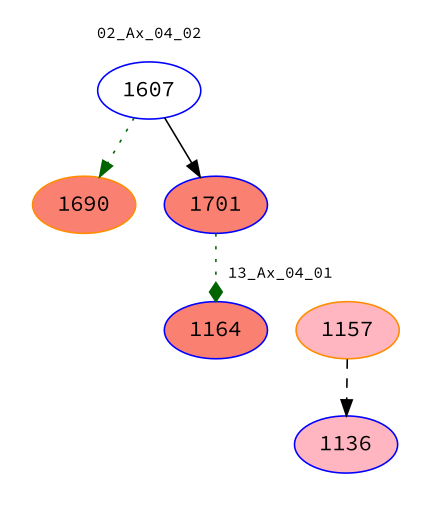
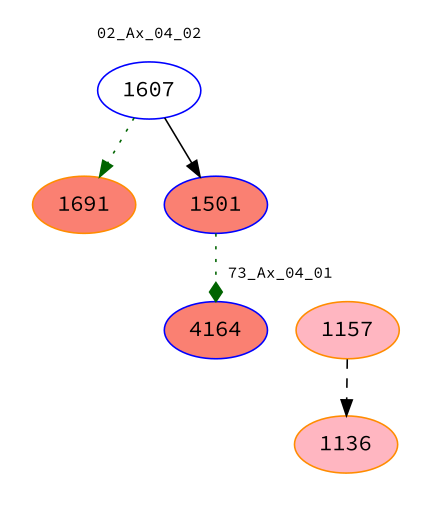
(84, 205) -> (84, 205)
(216, 205) -> (216, 205)
(281, 274) -> (281, 274)
(216, 330) -> (216, 330)
(346, 444) -> (346, 444)
